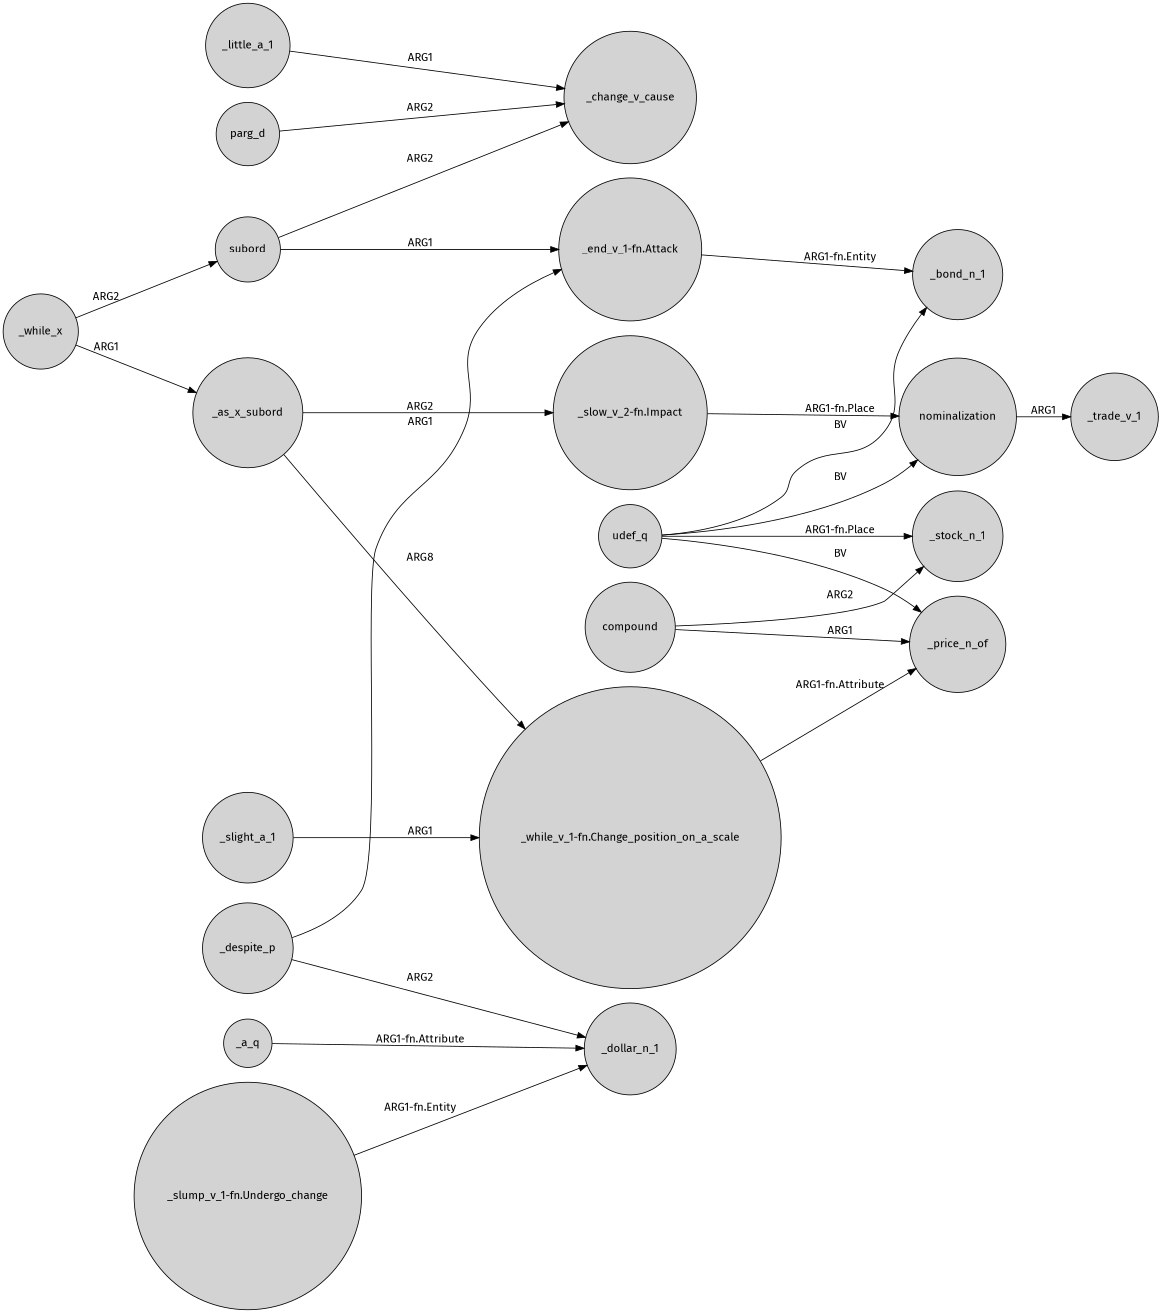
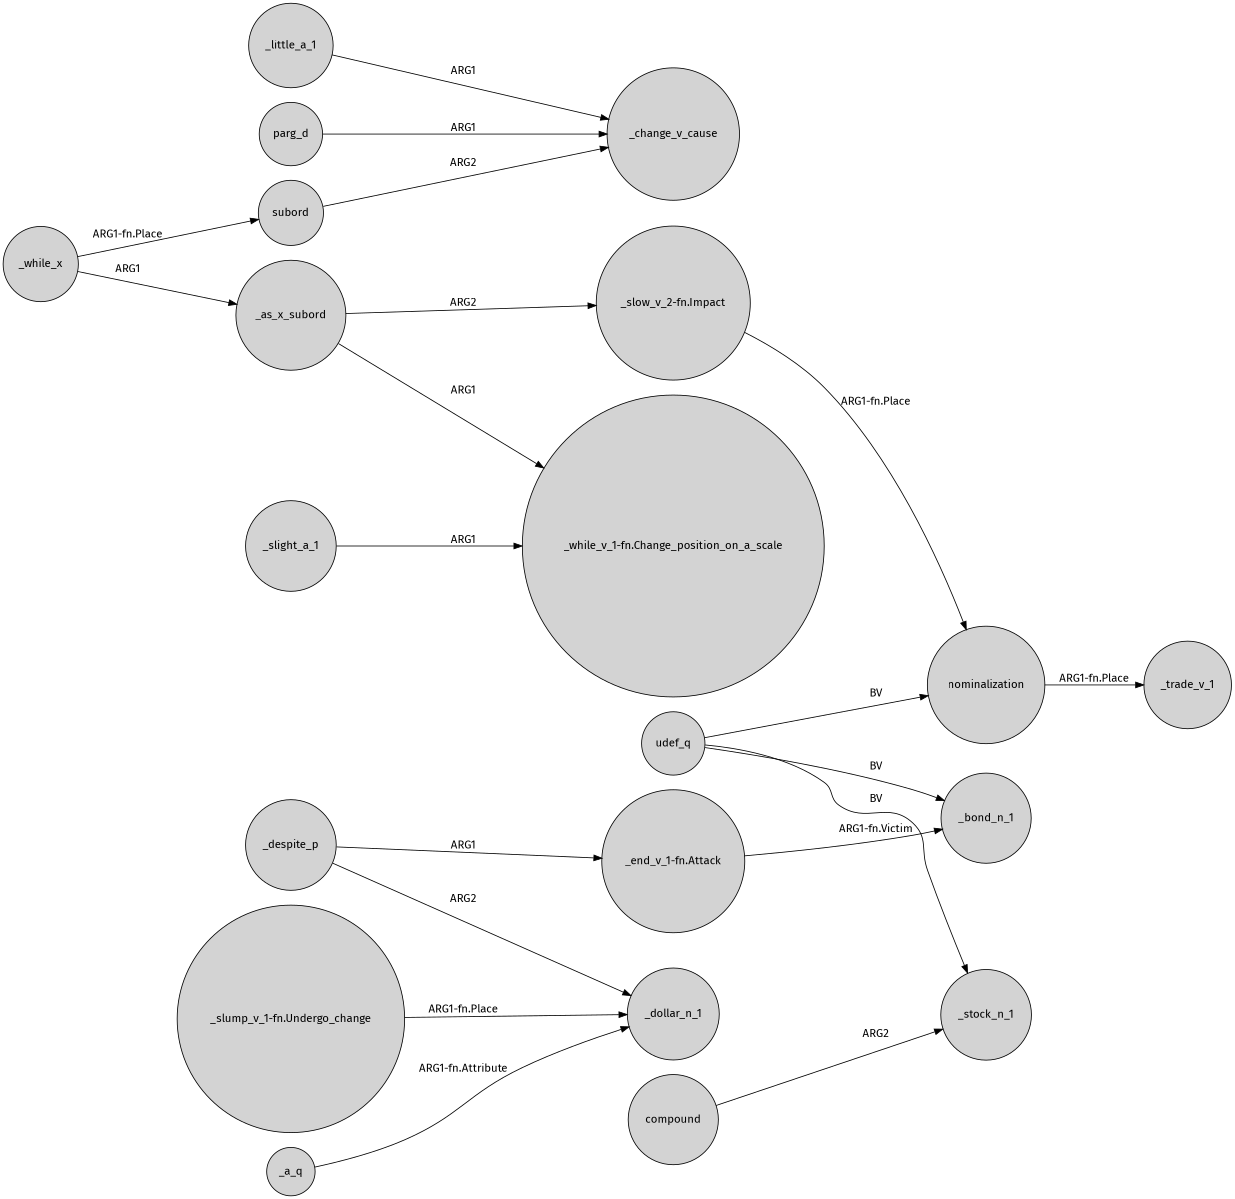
(420, 108) -> (463, 128)
(416, 249) -> none
(840, 257) -> (876, 829)
(106, 297) -> (128, 234)
(1043, 411) -> (1094, 679)
(840, 530) -> (876, 799)
(420, 558) -> (463, 390)
(958, 644) -> none
(420, 1108) -> (463, 1010)
